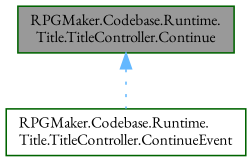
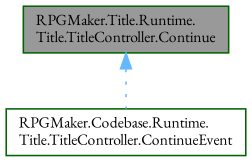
(126, 30) -> (126, 30)
